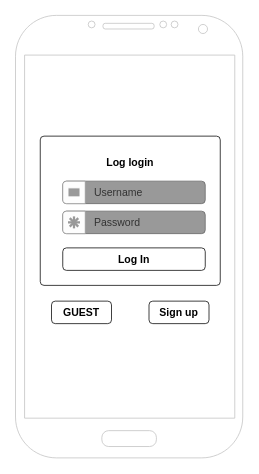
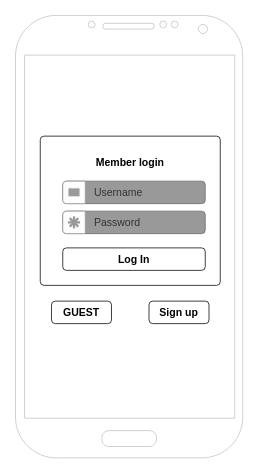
(130, 163) -> (130, 163)
